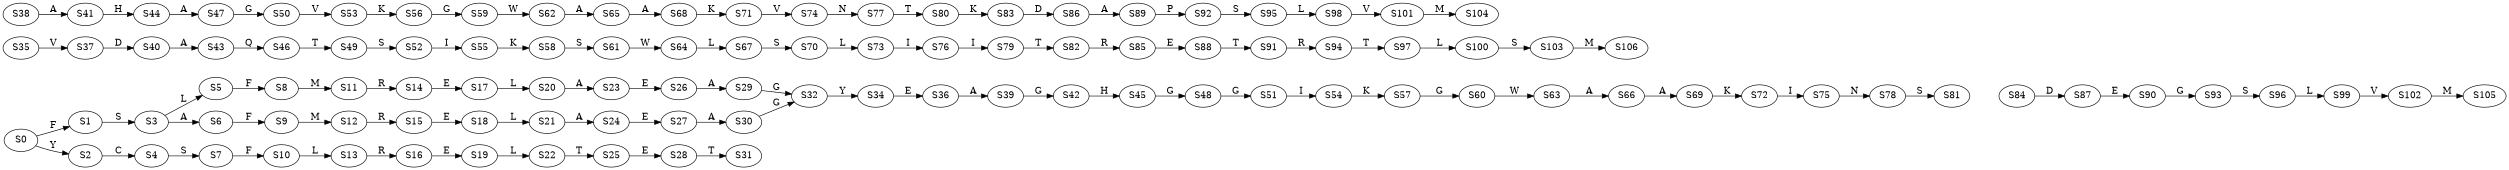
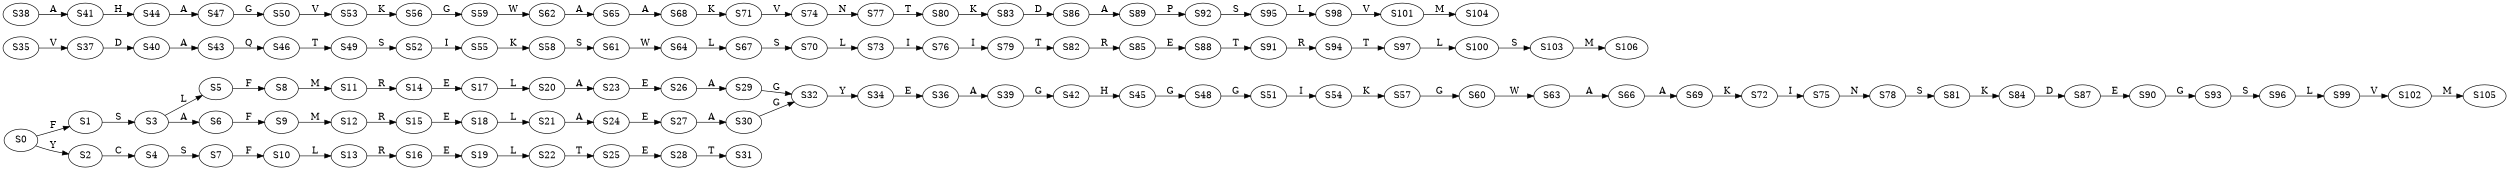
none -> (1981, 96)
